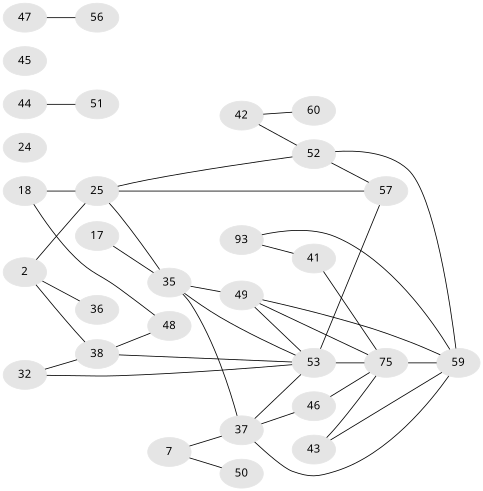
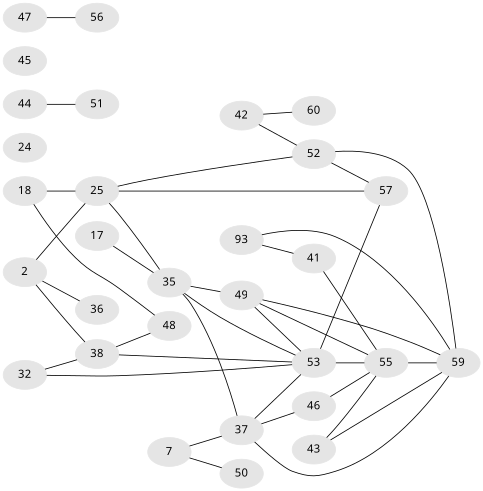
(386, 363) -> (386, 363)
